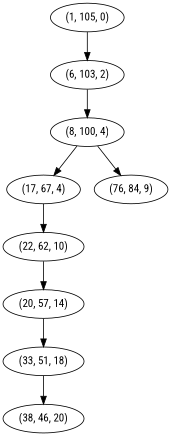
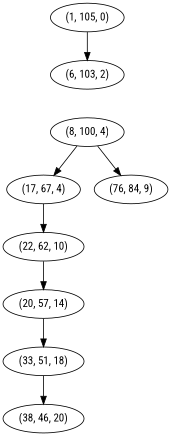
(87, 100) -> none
